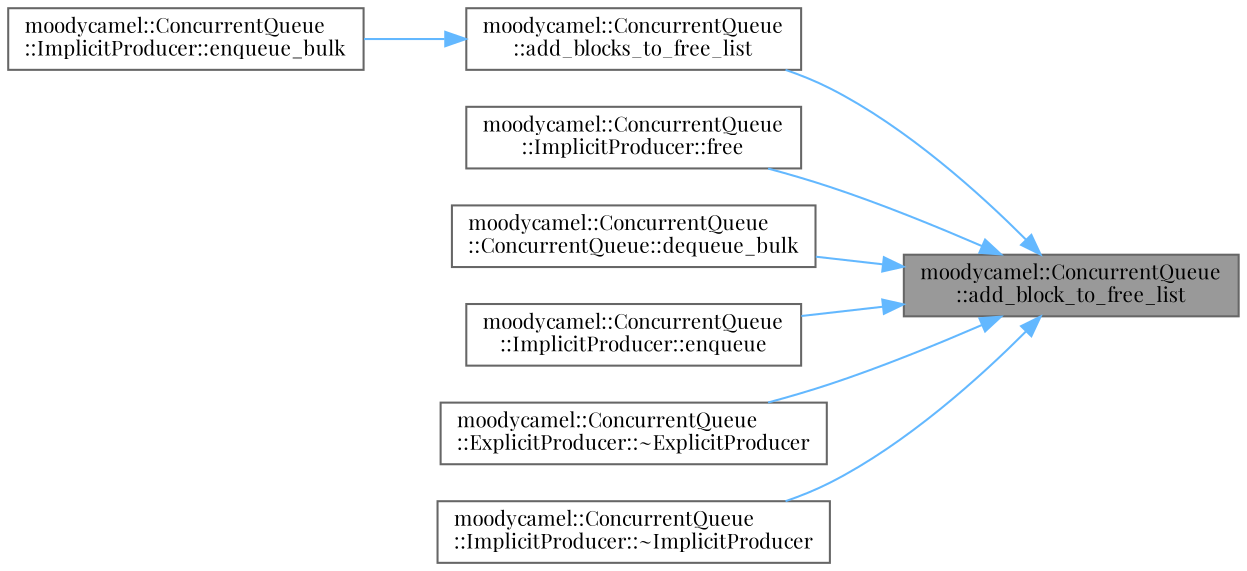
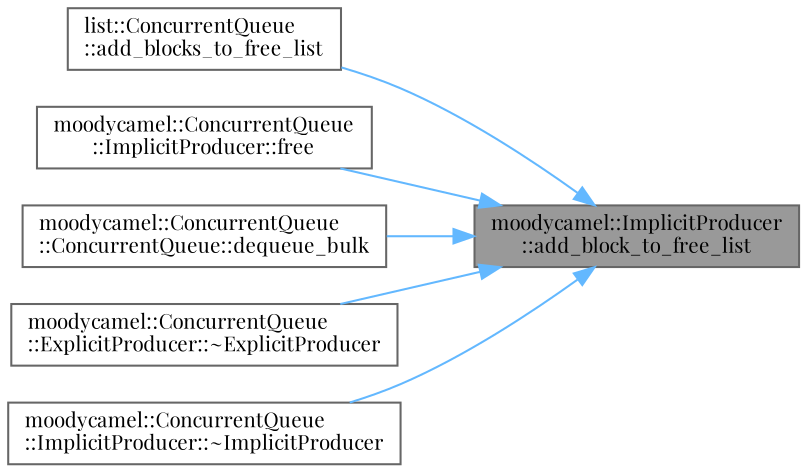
(186, 39) -> none
(634, 39) -> (204, 39)
(1071, 286) -> (637, 236)
(634, 335) -> none
